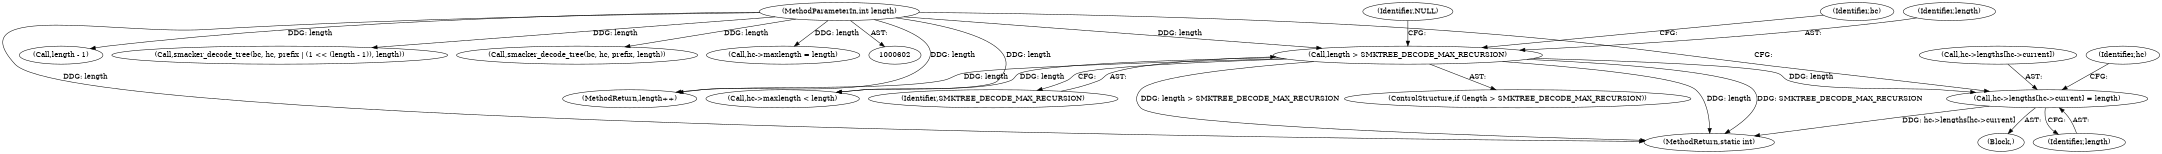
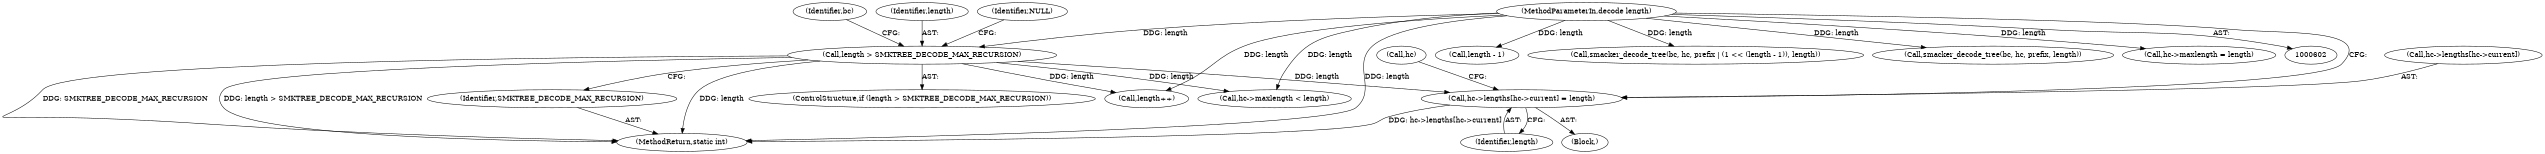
(839, 12) -> (1586, 12)
(2123, 55) -> (1401, 55)
(1116, 72) -> (615, 120)
(630, 99) -> (1147, 99)
